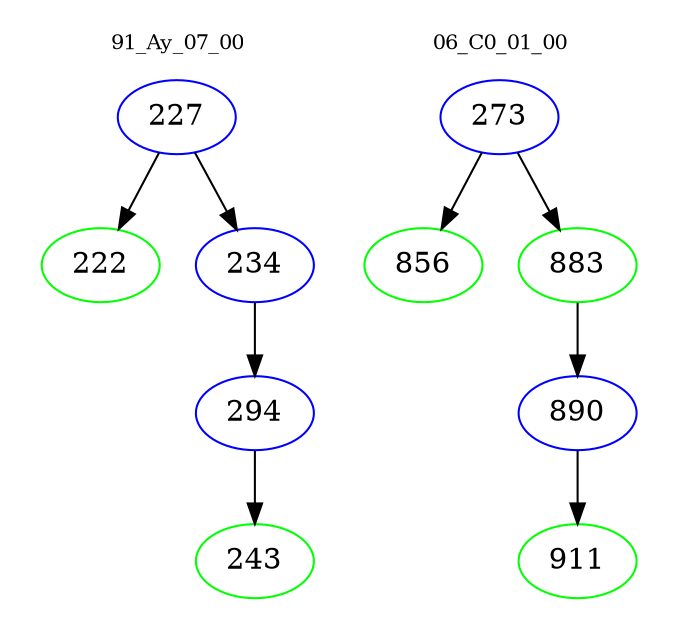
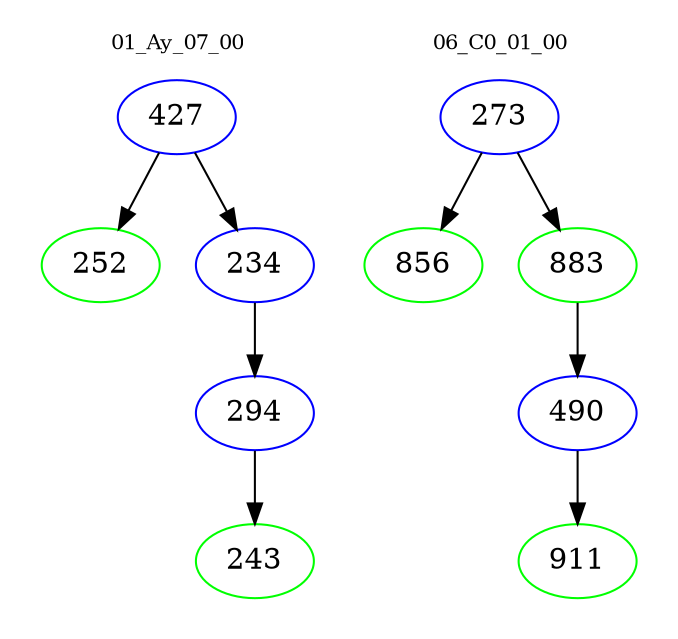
(178, 44) -> (178, 44)
(177, 117) -> (177, 117)
(101, 265) -> (101, 265)
(578, 413) -> (578, 413)
